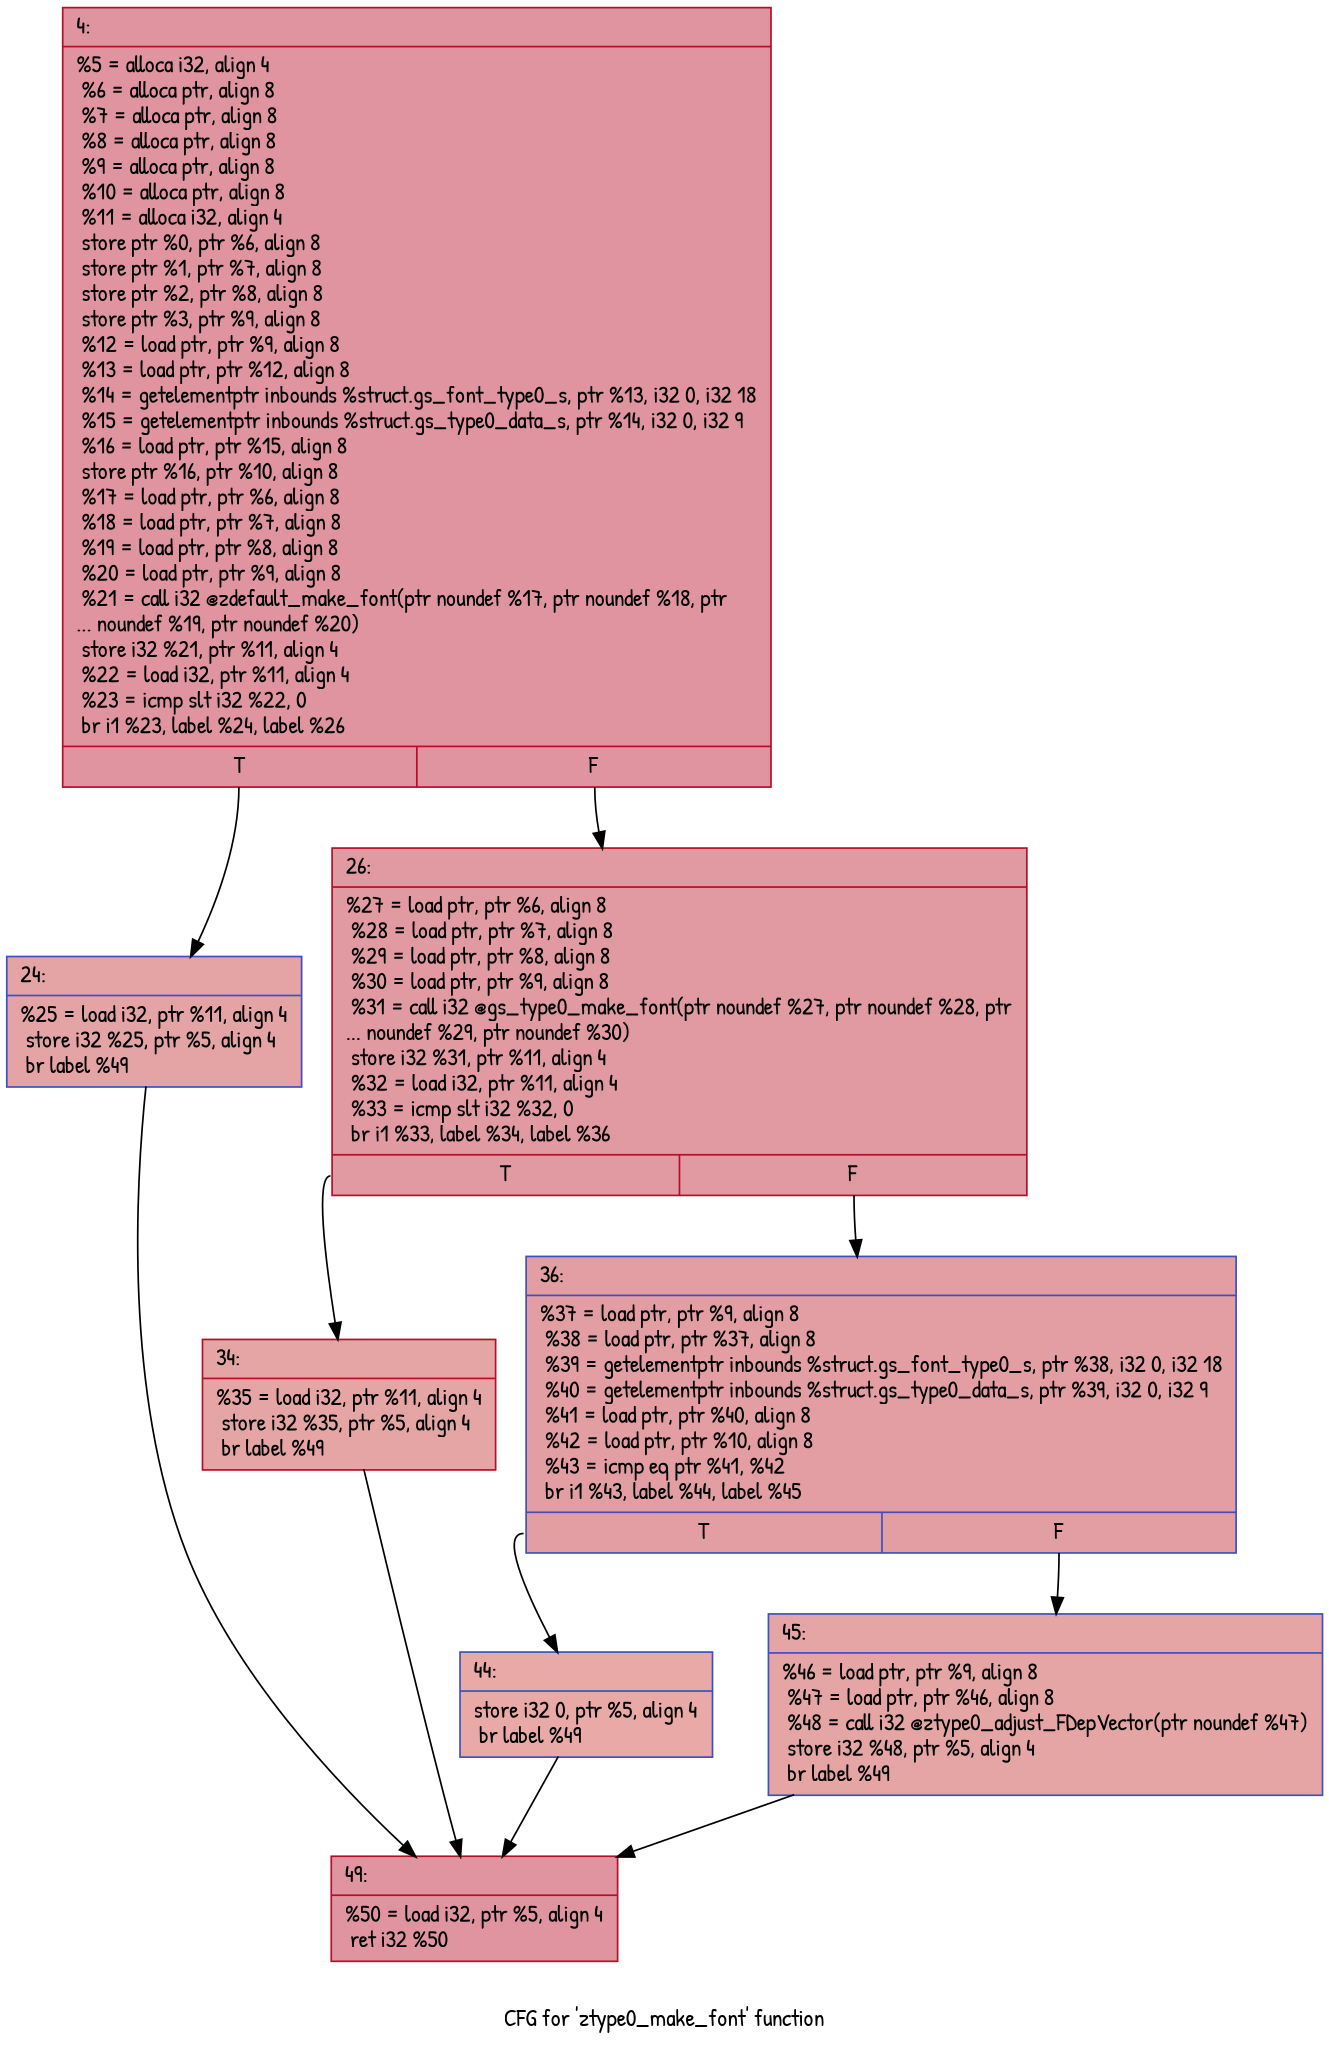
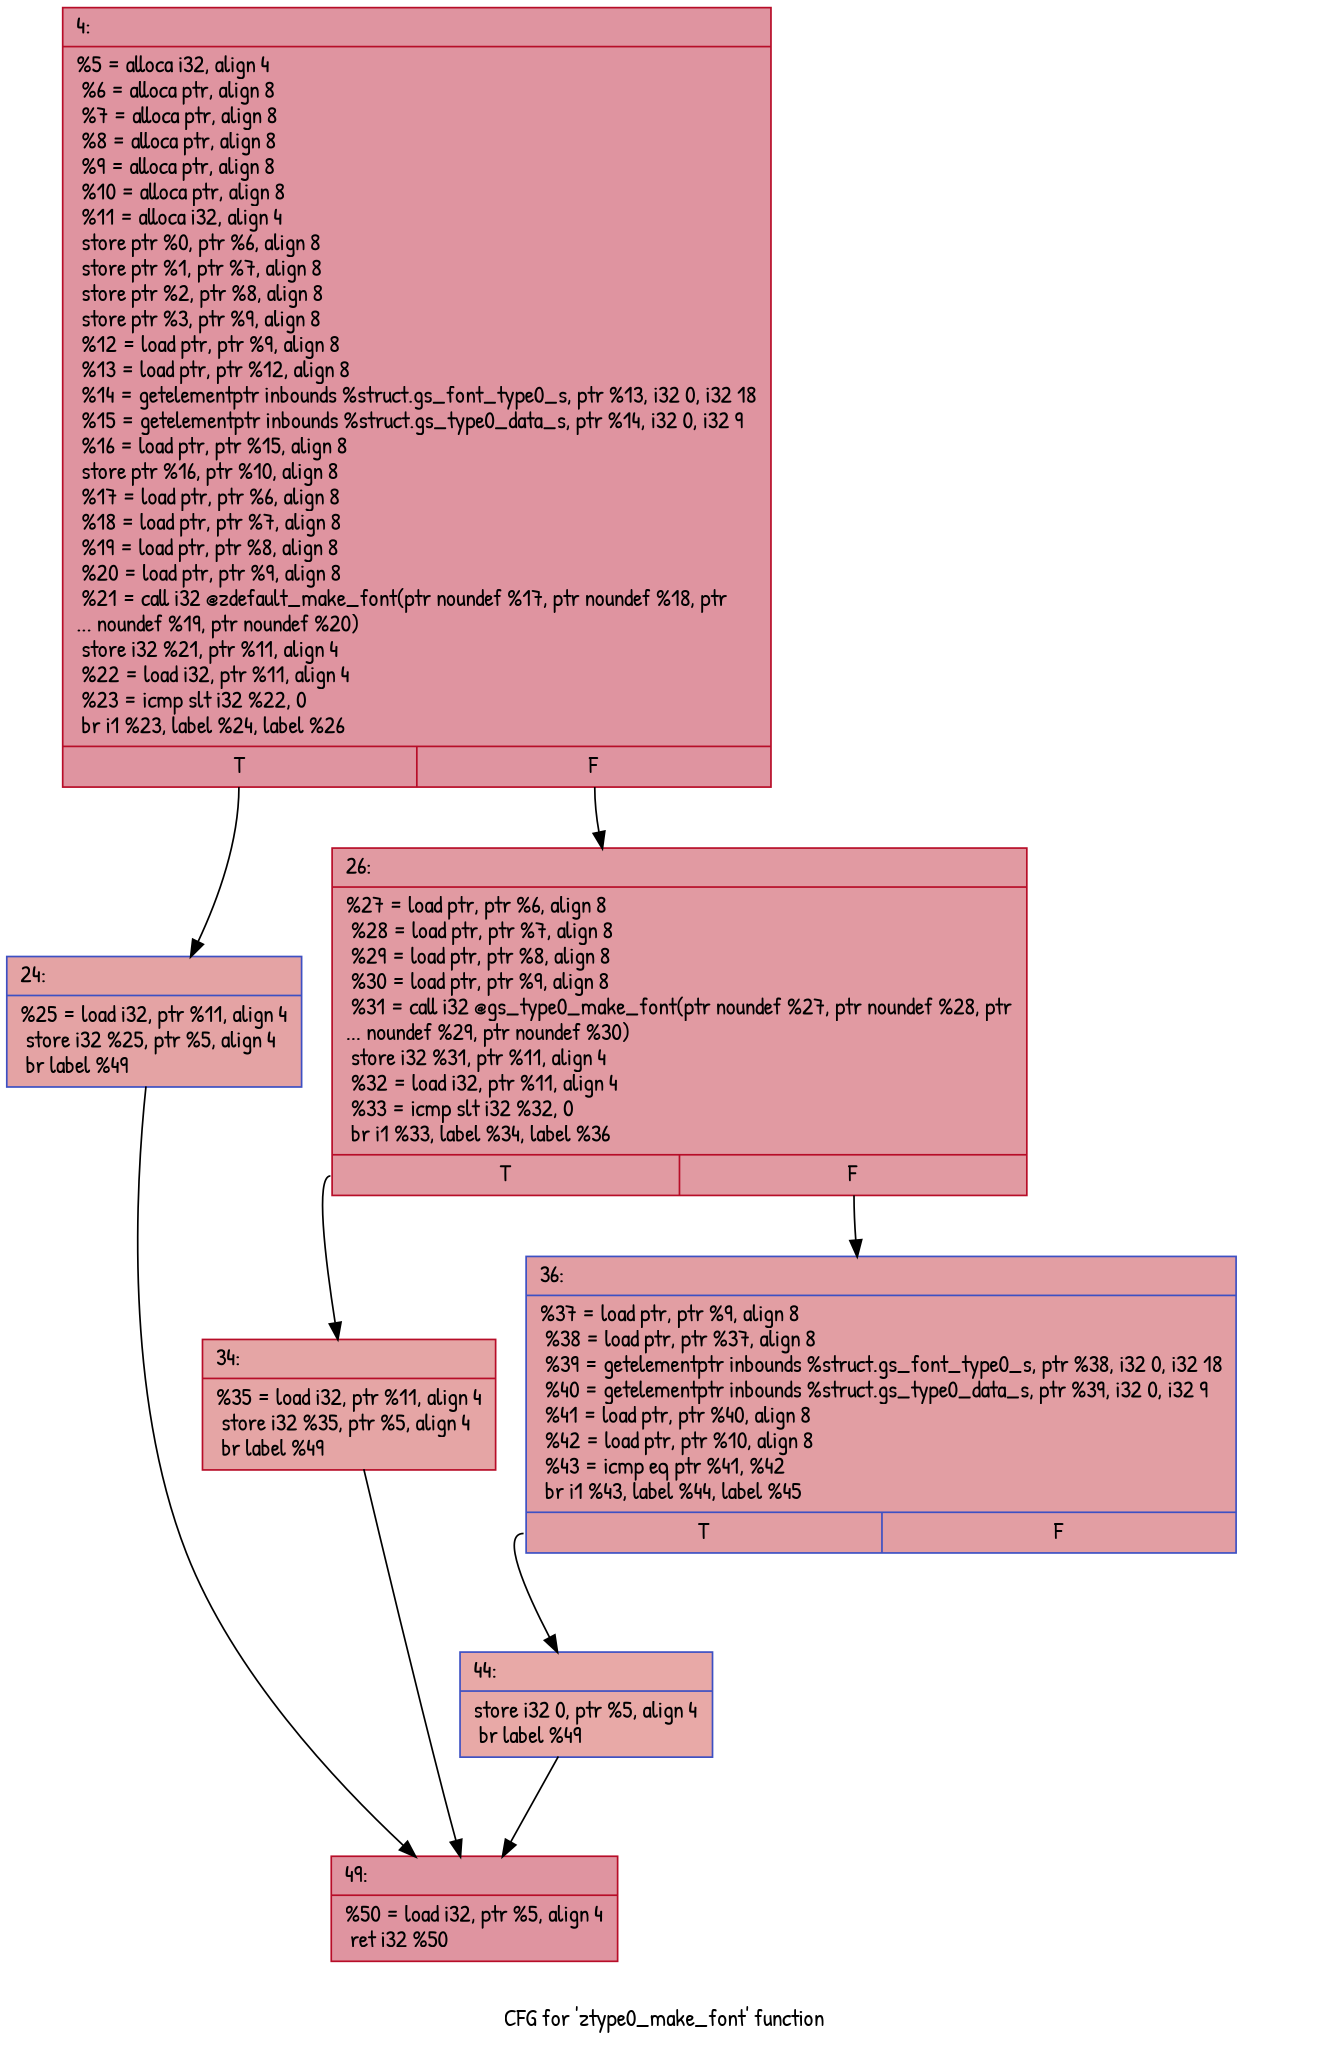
(1045, 1705) -> none
